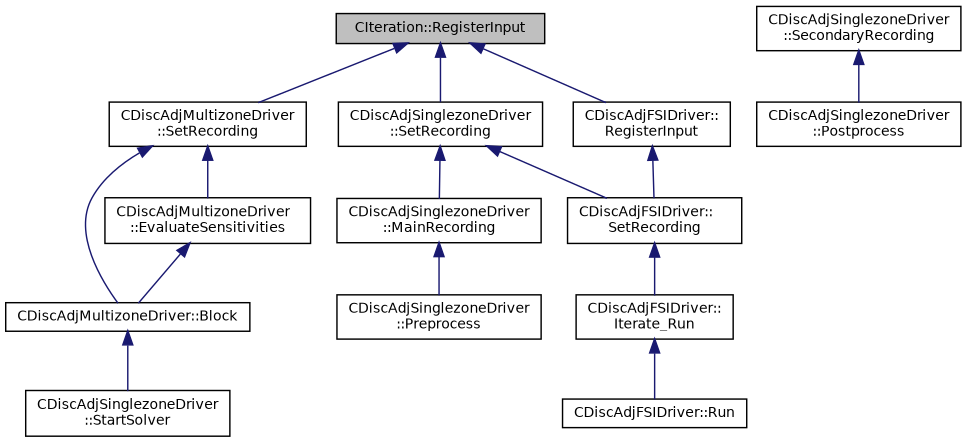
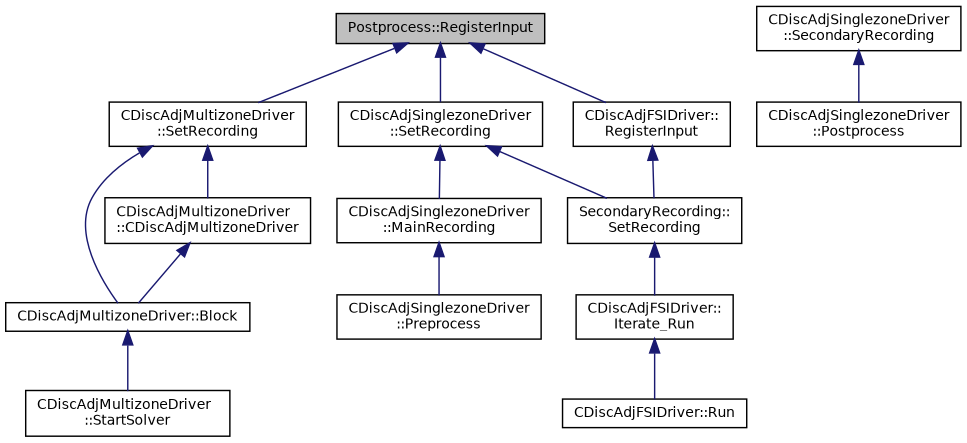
(440, 29) -> (440, 29)
(208, 221) -> (208, 221)
(655, 221) -> (655, 221)
(128, 413) -> (128, 413)
